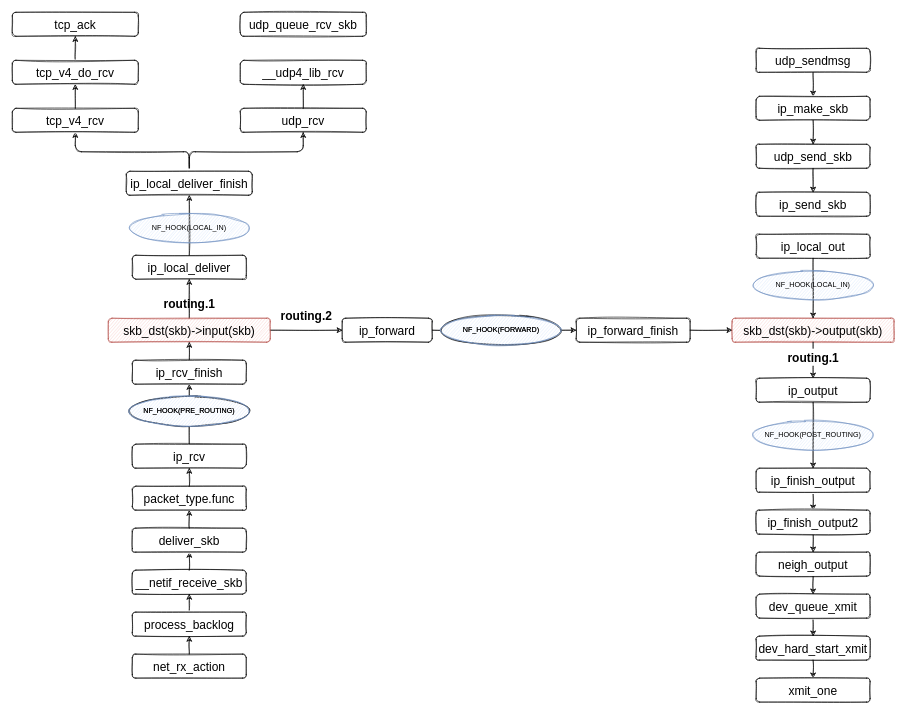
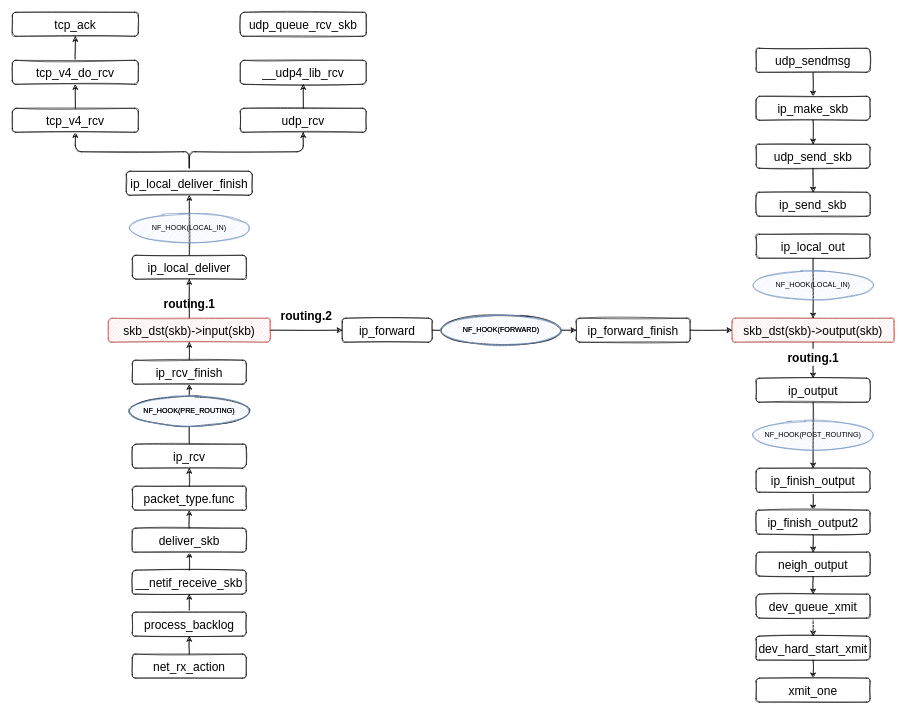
(813, 626) -> (813, 626)
